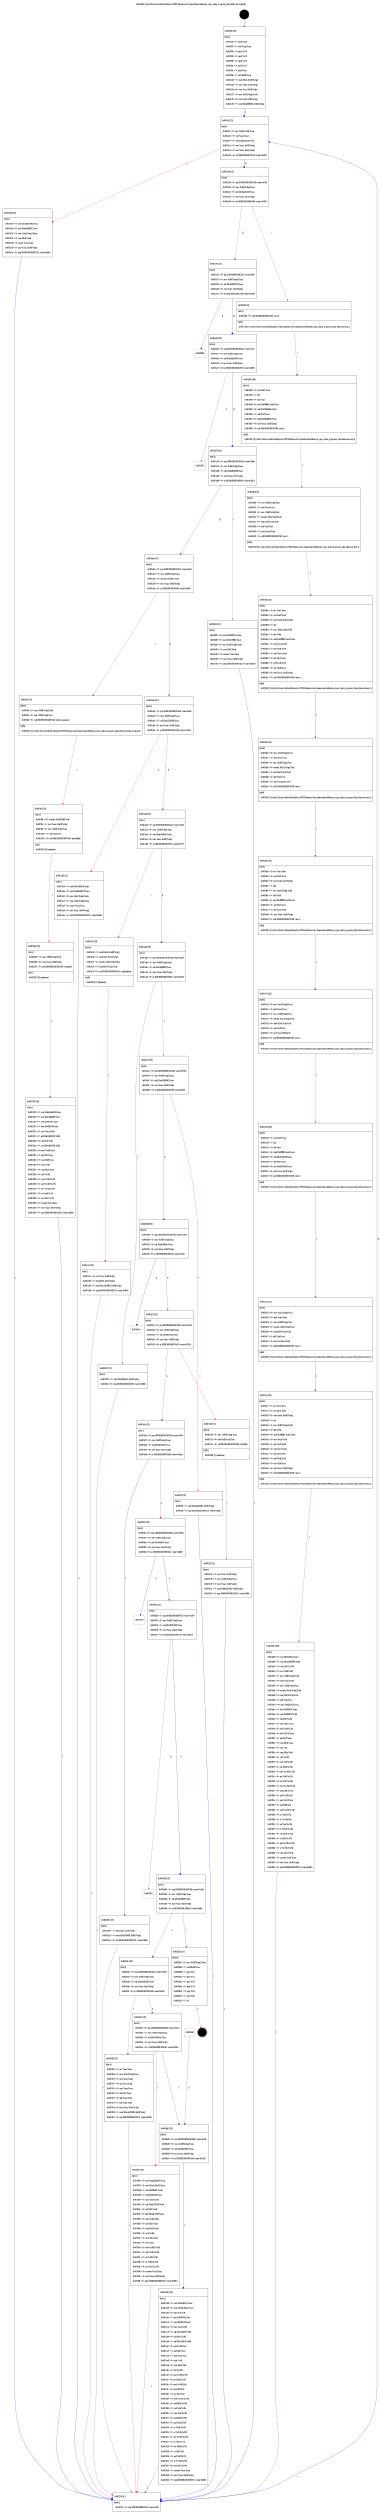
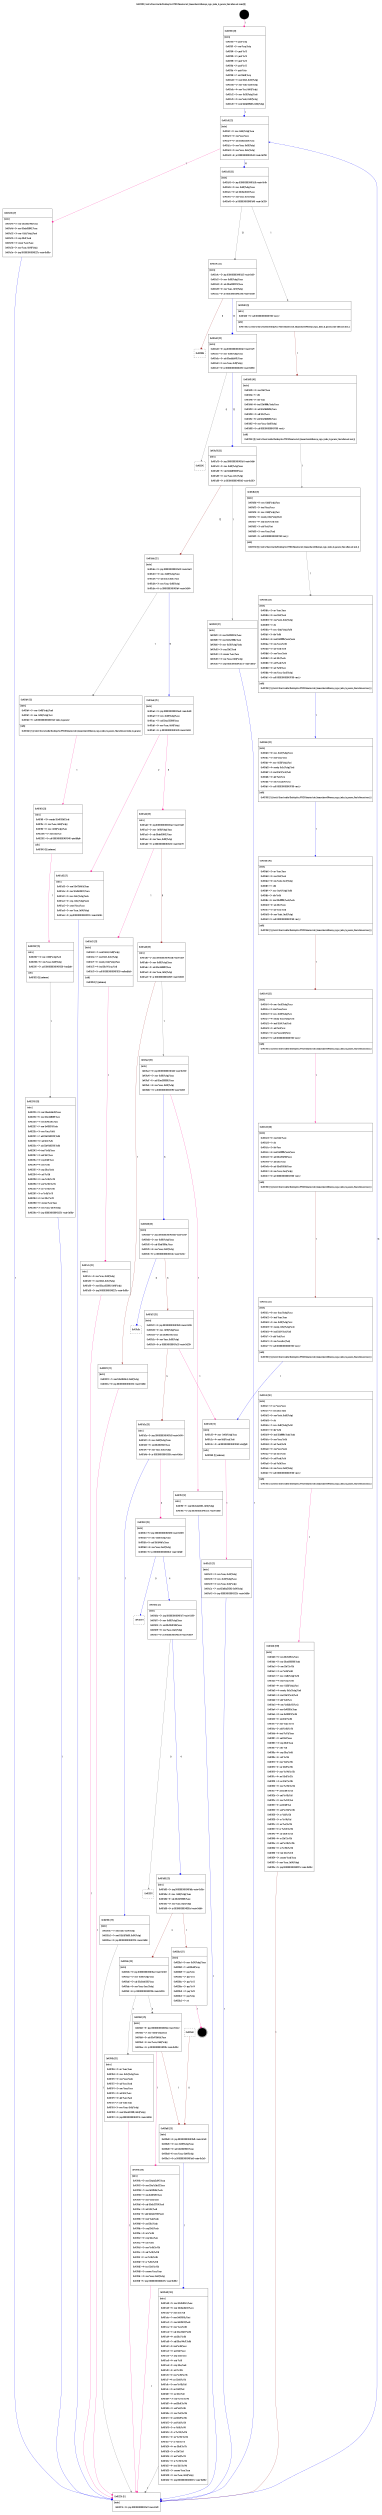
(164, 1156) -> (164, 1156)
(315, 1375) -> (259, 1389)
